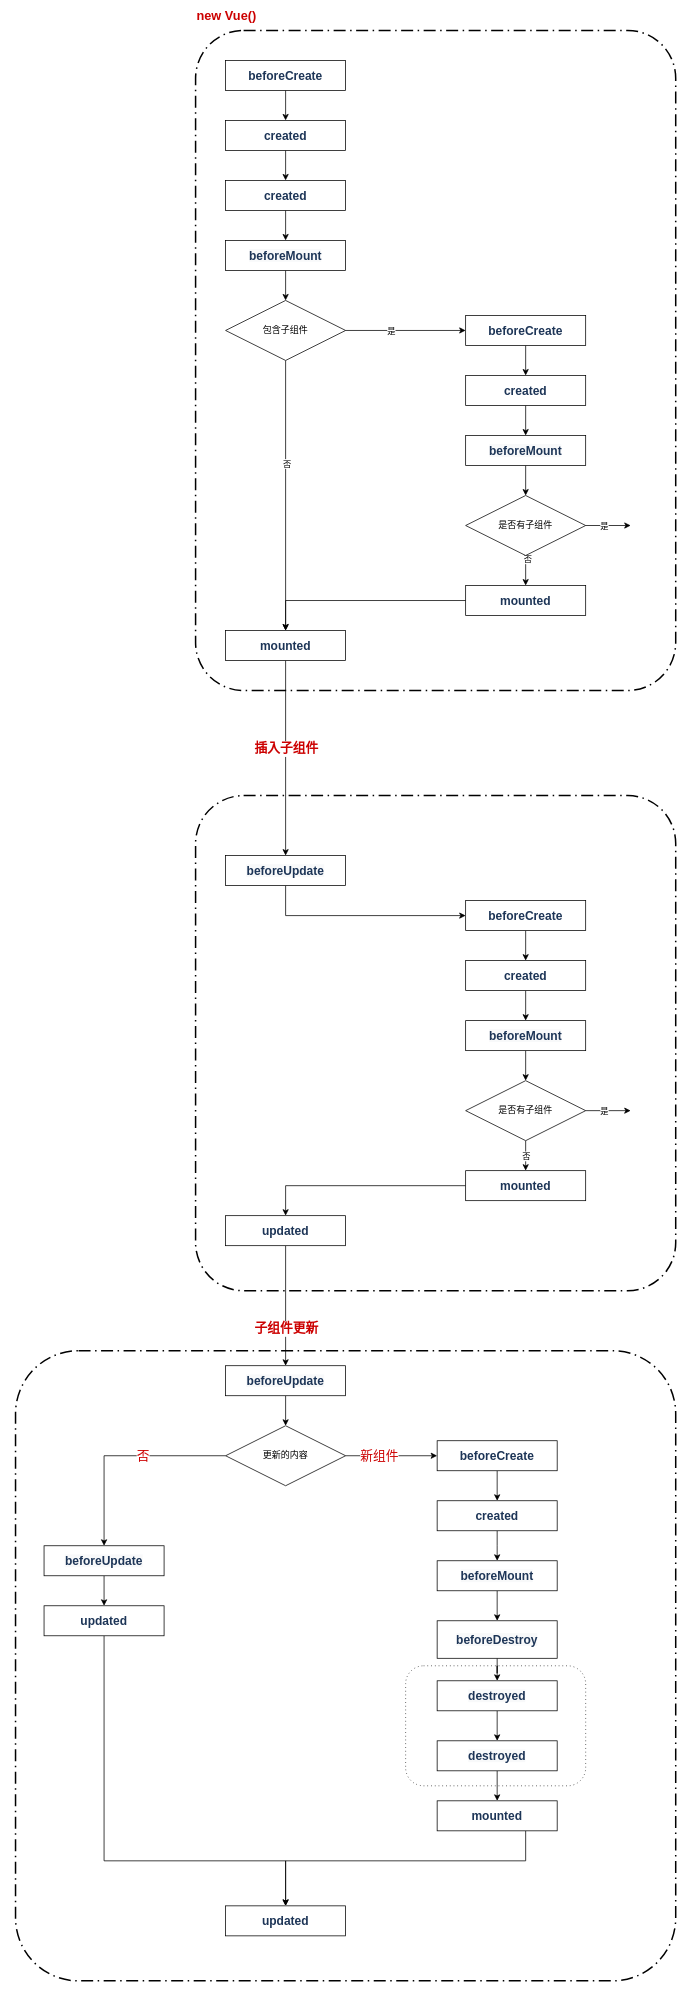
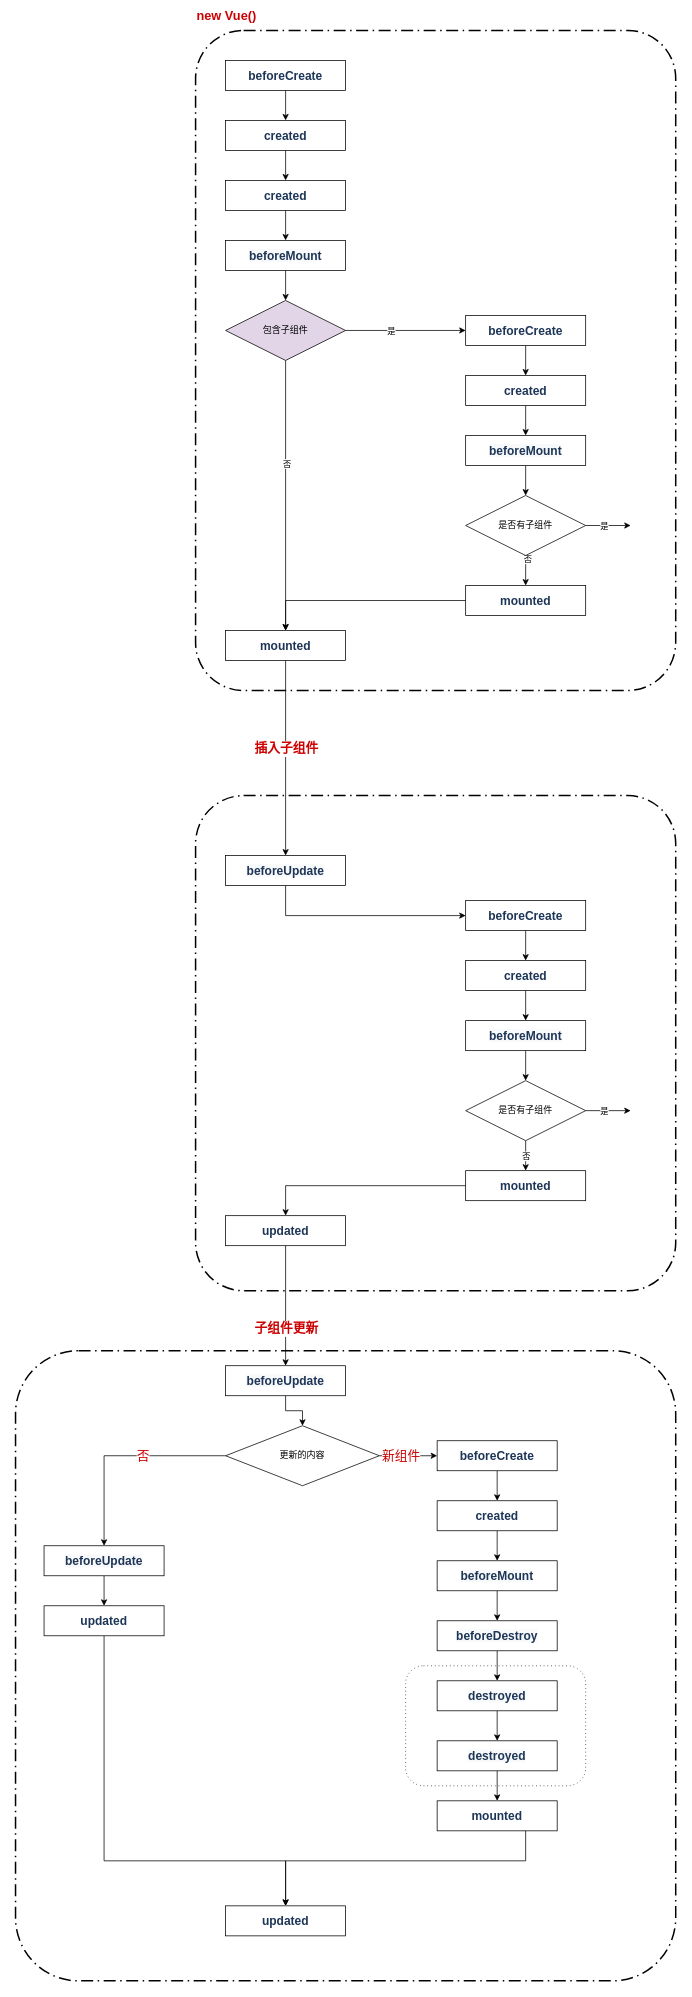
(285, 330) -> (285, 330)
(285, 1455) -> (302, 1455)
(497, 1639) -> (497, 1635)
